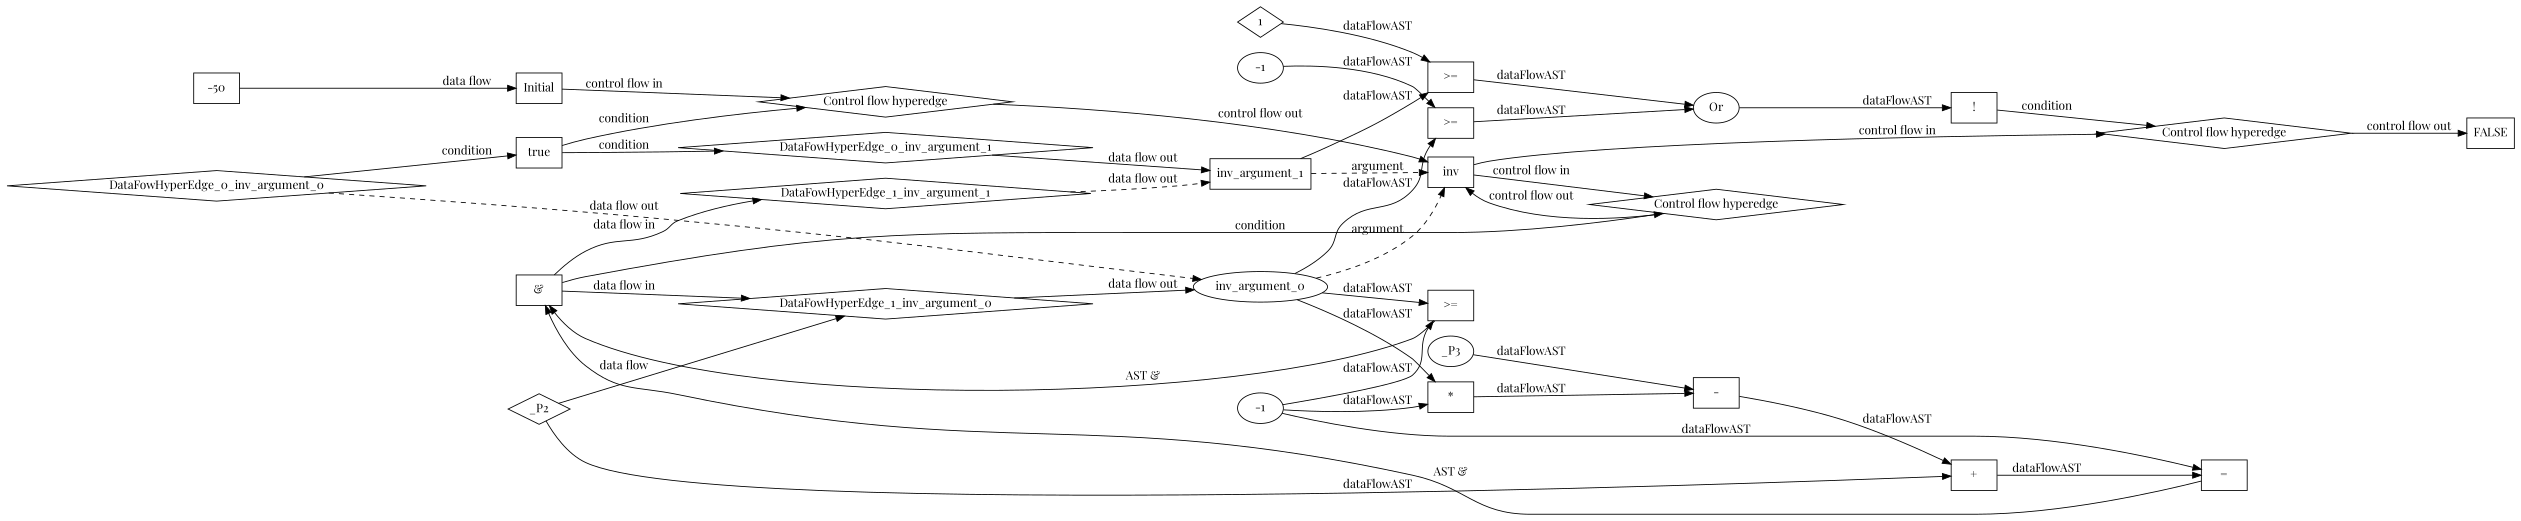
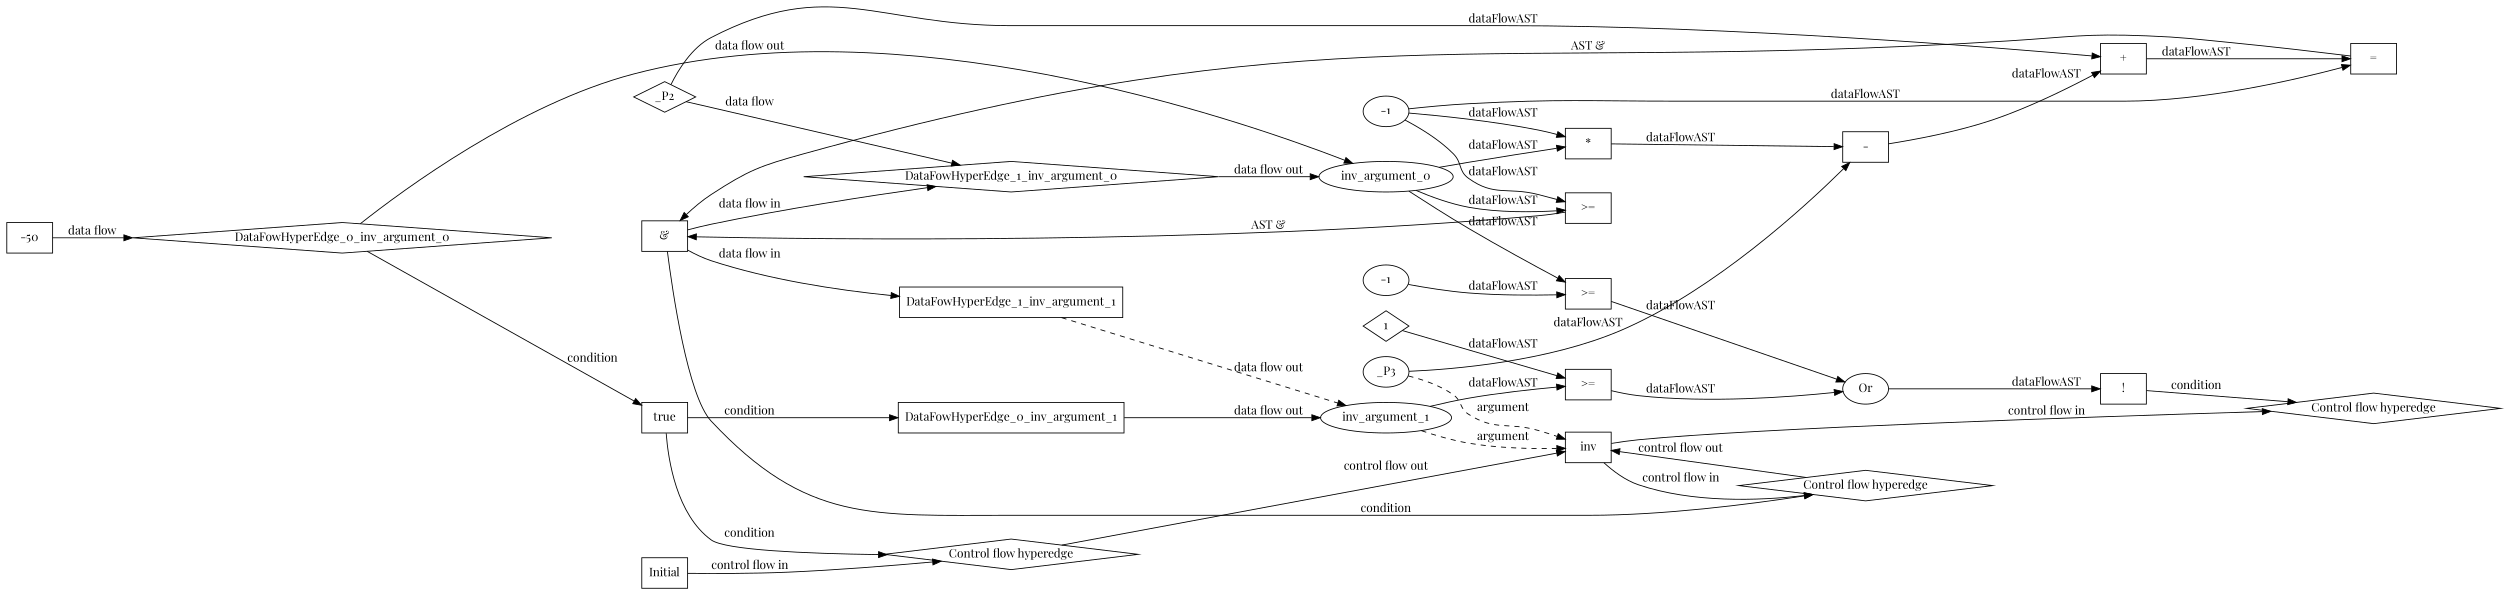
(374, 88) -> (88, 238)
(2491, 133) -> none
(886, 148) -> (1011, 418)
(1260, 174) -> (1386, 418)
(886, 193) -> (1011, 302)
(762, 228) -> (838, 52)
(1389, 252) -> (1476, 419)
